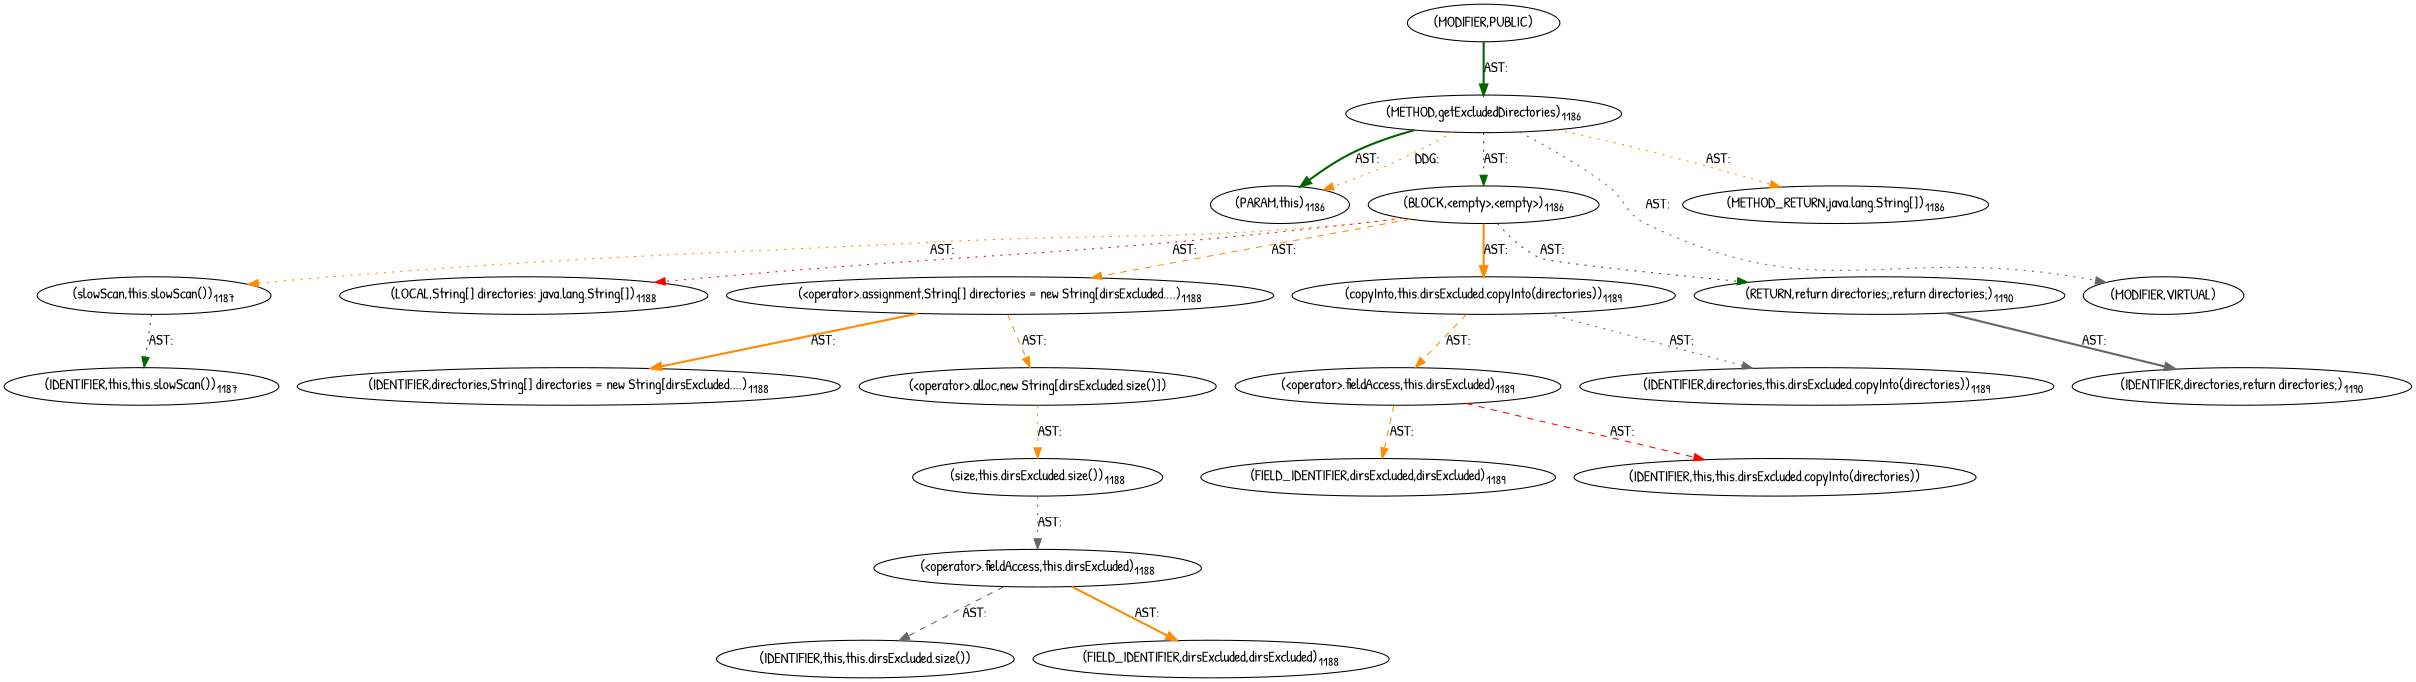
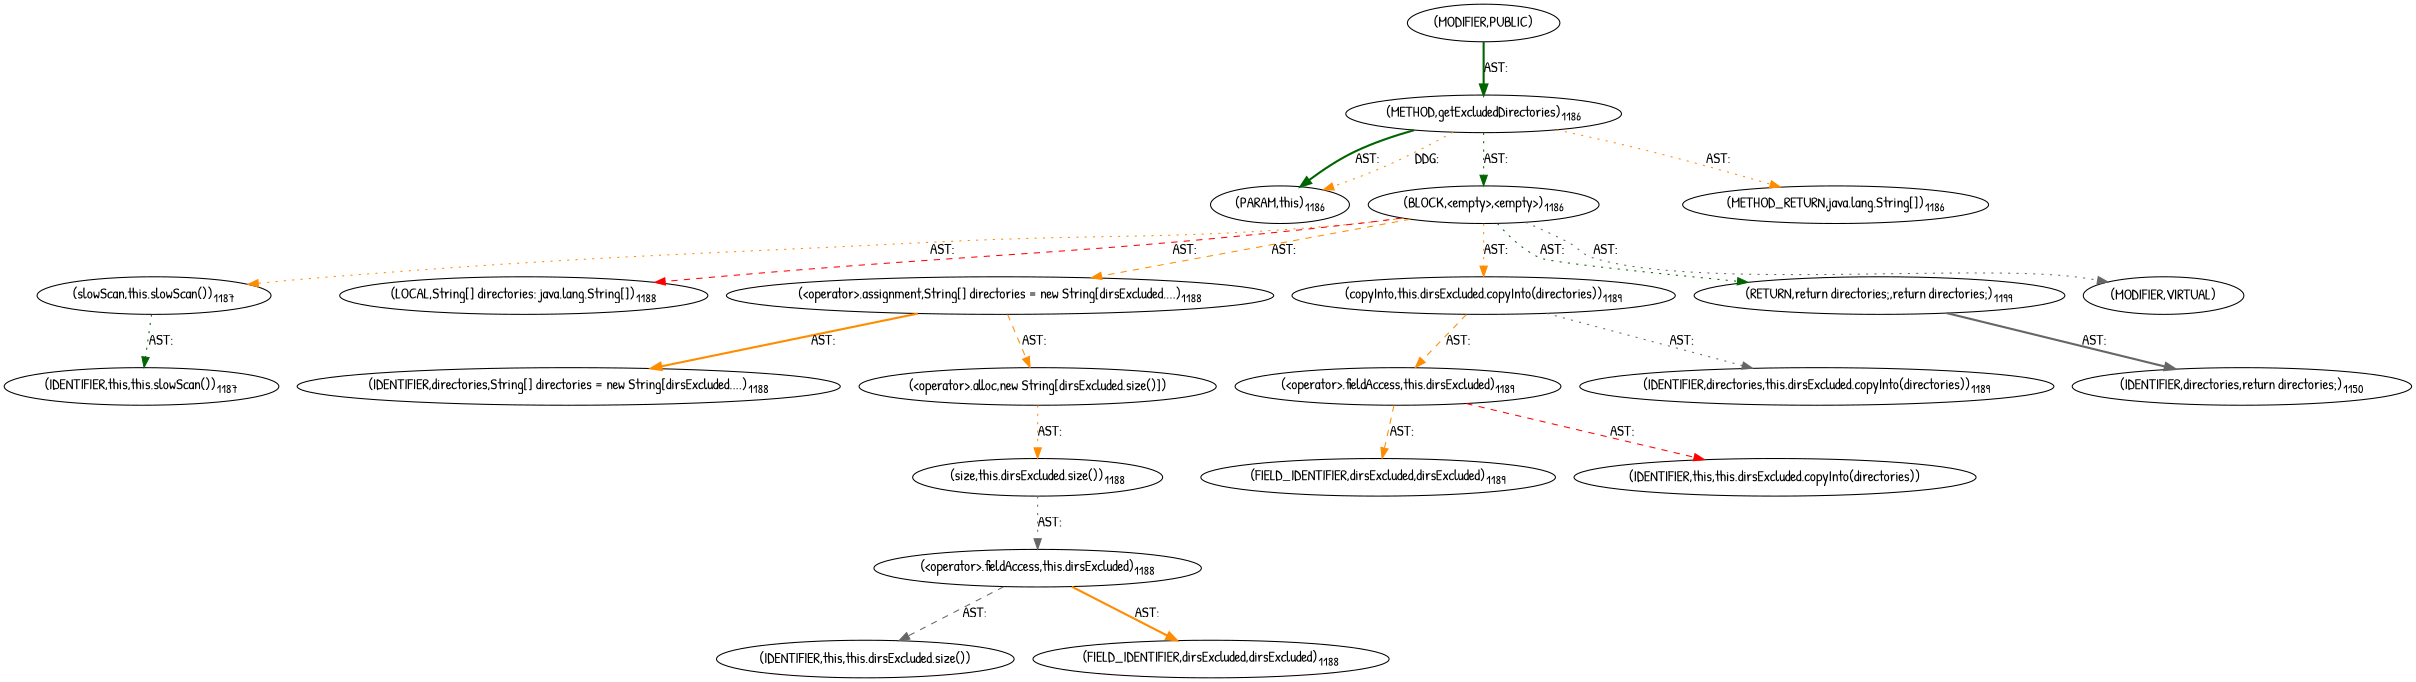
(1484, 245) -> (1484, 245)
(1034, 253) -> (1034, 253)
(1789, 267) -> (1807, 274)
(2004, 294) -> (2004, 294)
(2354, 385) -> (2354, 385)
